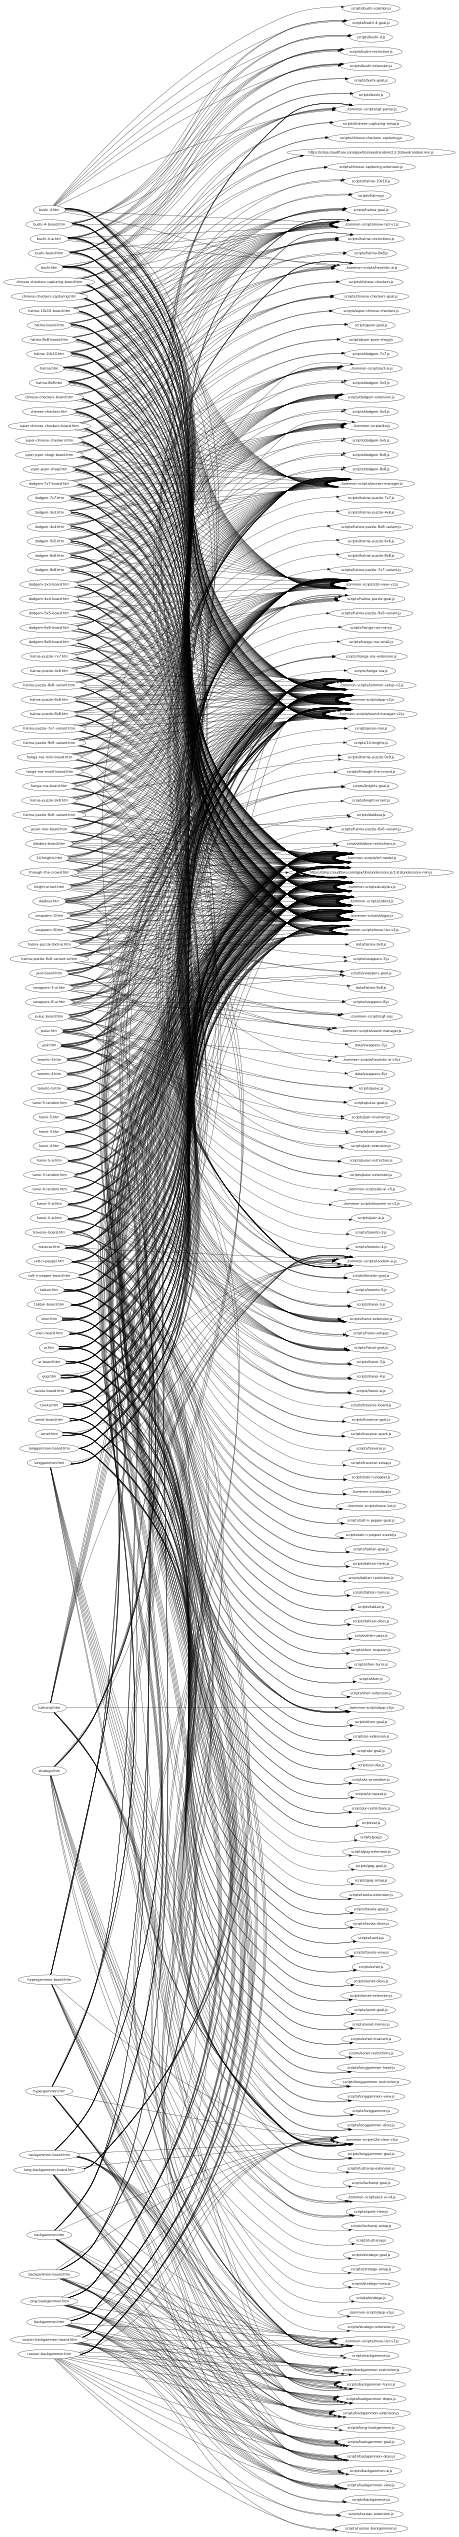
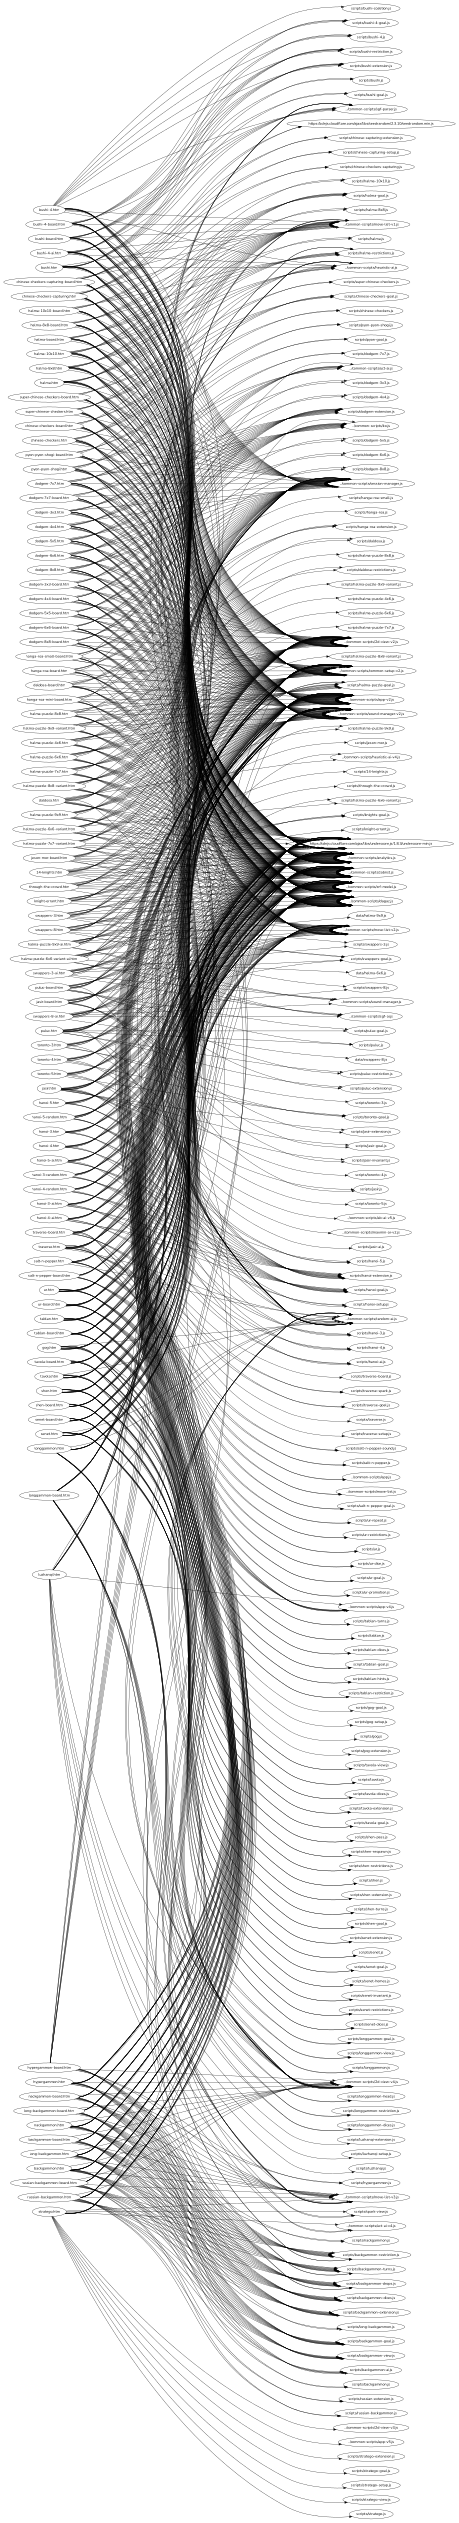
(371, 570) -> none
(371, 628) -> none
(371, 1045) -> none
none -> (371, 1189)
(371, 1737) -> none
none -> (371, 1866)
(371, 2183) -> none
none -> (371, 2183)
none -> (371, 2428)
